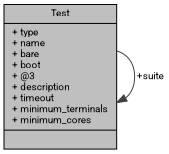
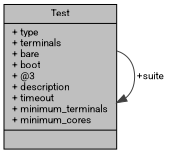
(29, 43) -> (37, 43)
